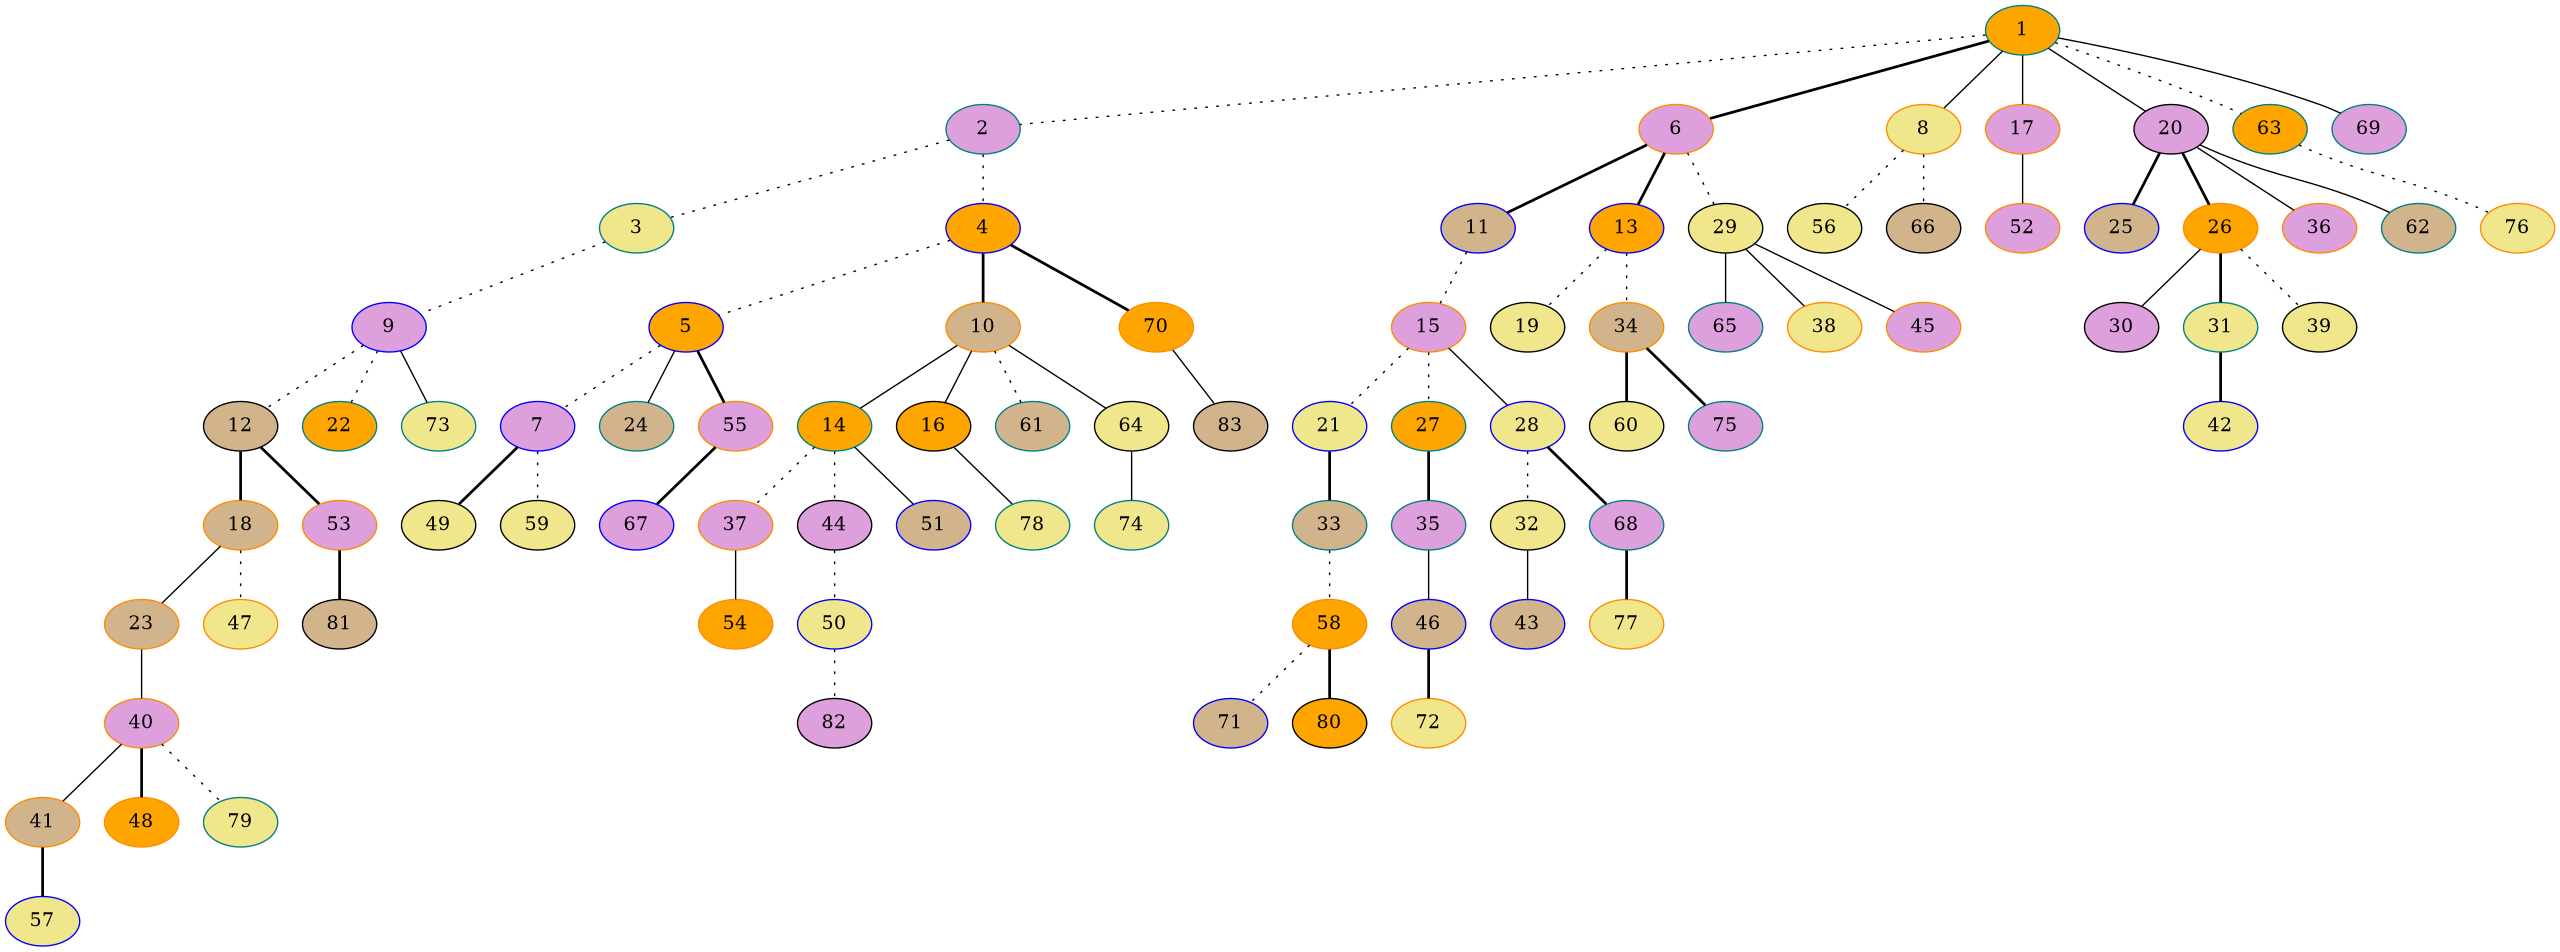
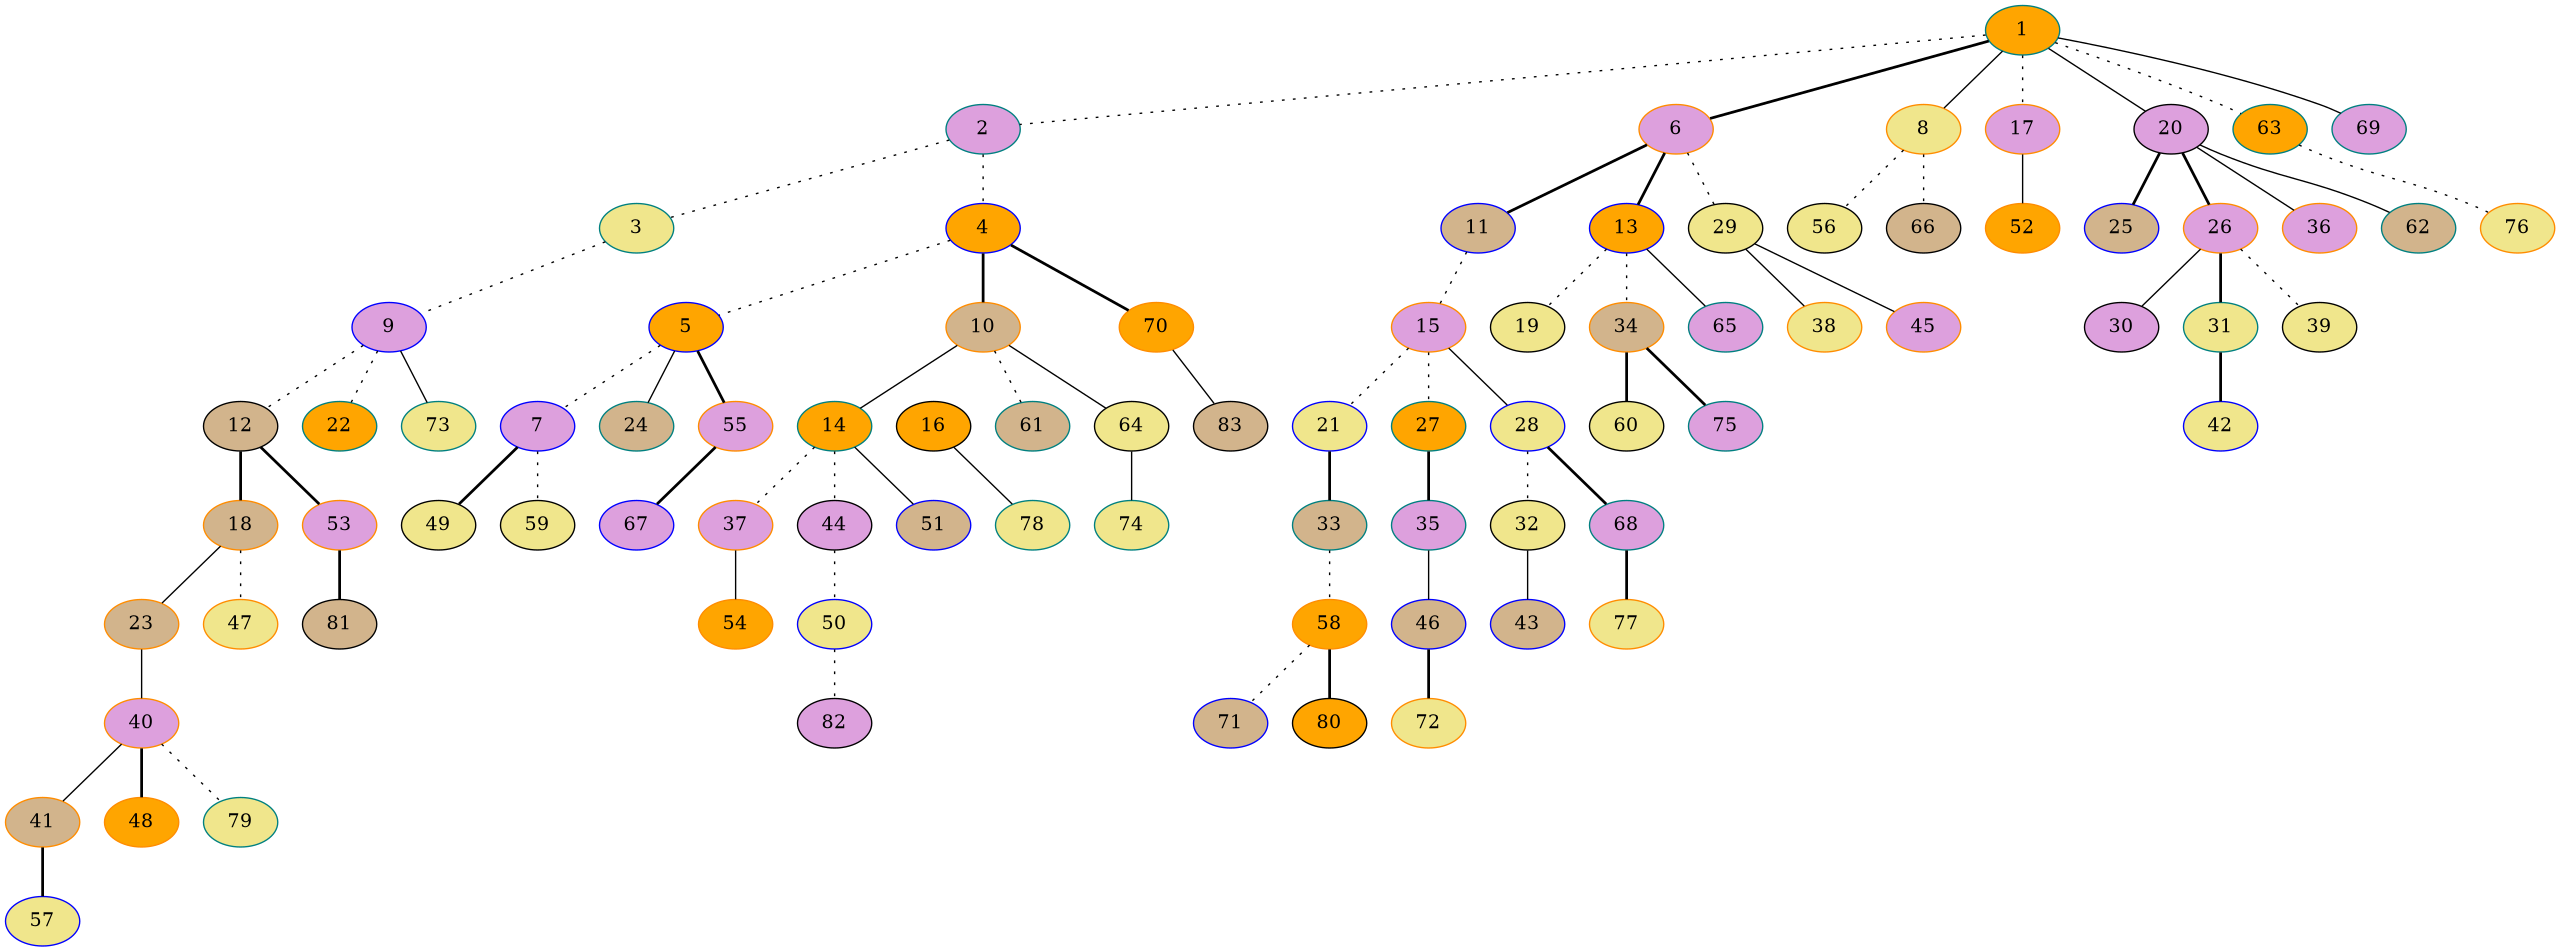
(2023, 80) -> (2023, 80)
(2023, 228) -> (2023, 228)
(2221, 228) -> (2221, 228)
(1726, 278) -> (1676, 278)
(958, 377) -> none
